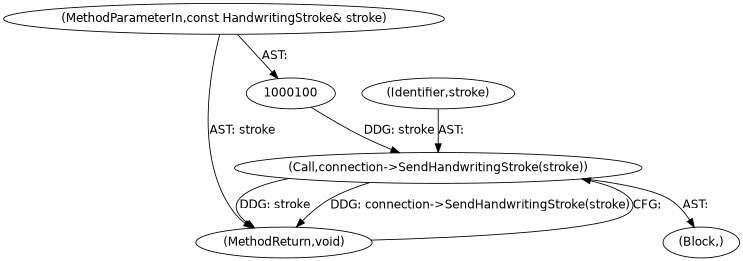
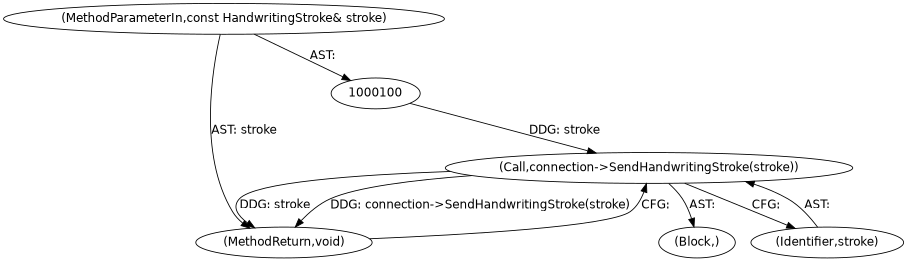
none -> (736, 204)
